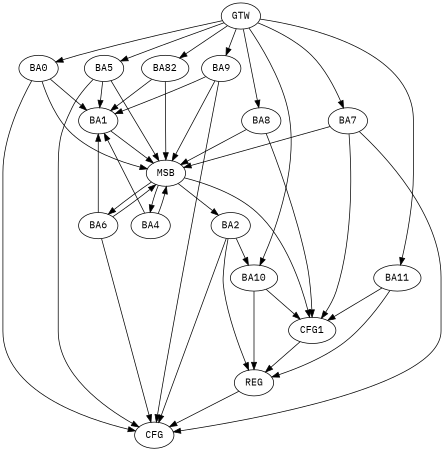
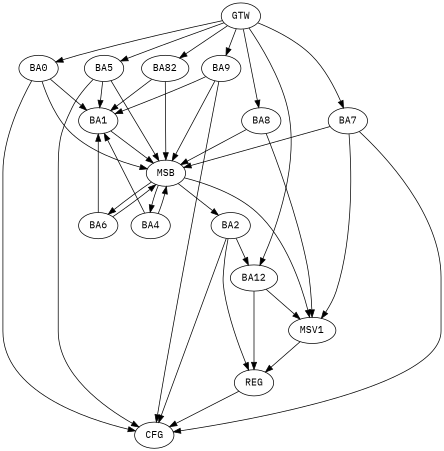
(254, 278) -> (254, 278)
(397, 278) -> none
(125, 327) -> none
(312, 330) -> (312, 330)
